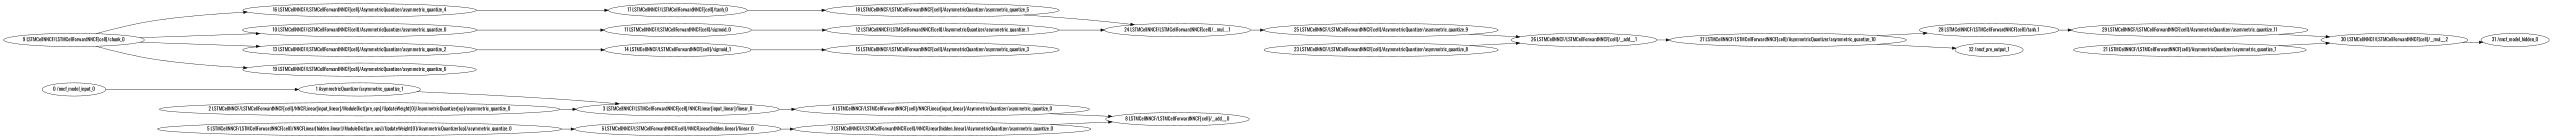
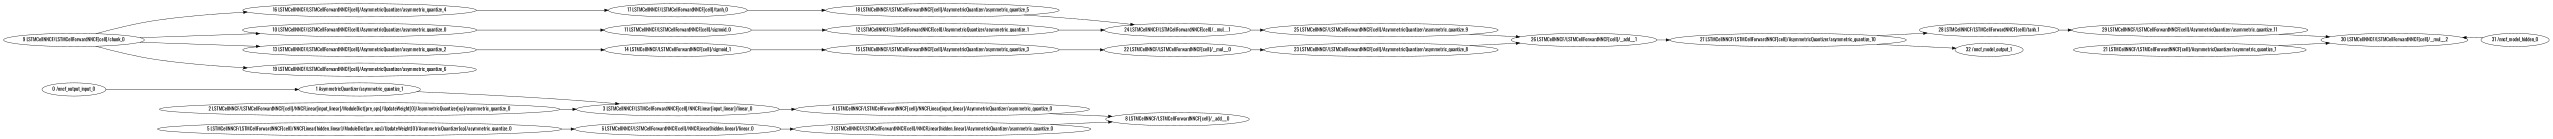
(2471, 42) -> (2475, 38)
none -> (1177, 50)
(1989, 50) -> (1989, 50)
(74, 89) -> (74, 89)
